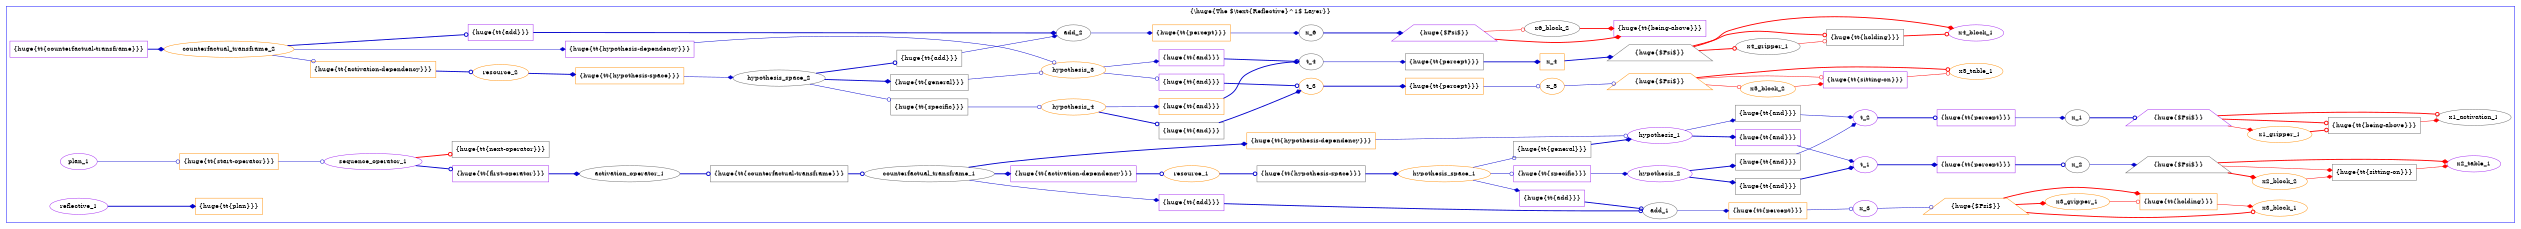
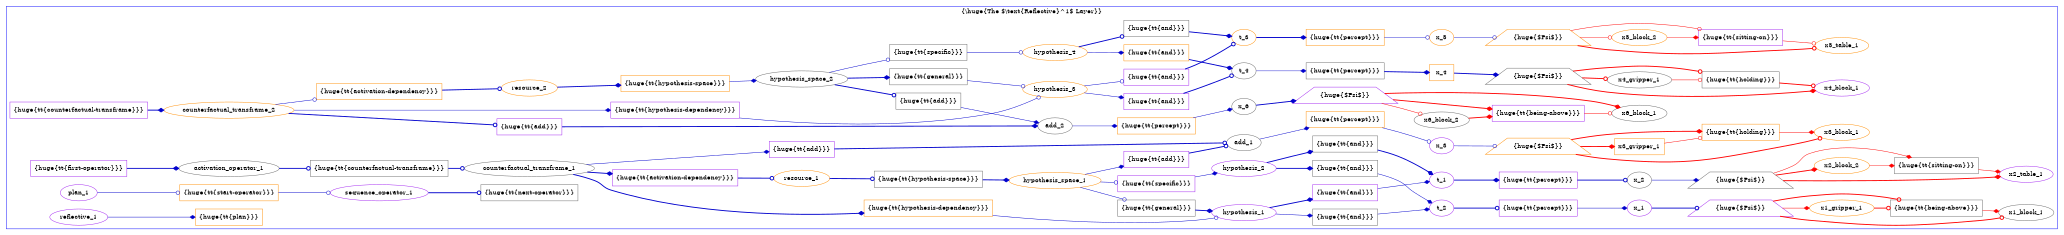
none -> (1639, 113)
(2474, 117) -> (2026, 213)
(2077, 118) -> (1639, 208)
(432, 156) -> (453, 193)
(432, 167) -> none
(2077, 202) -> (1639, 147)
(149, 206) -> (149, 217)
